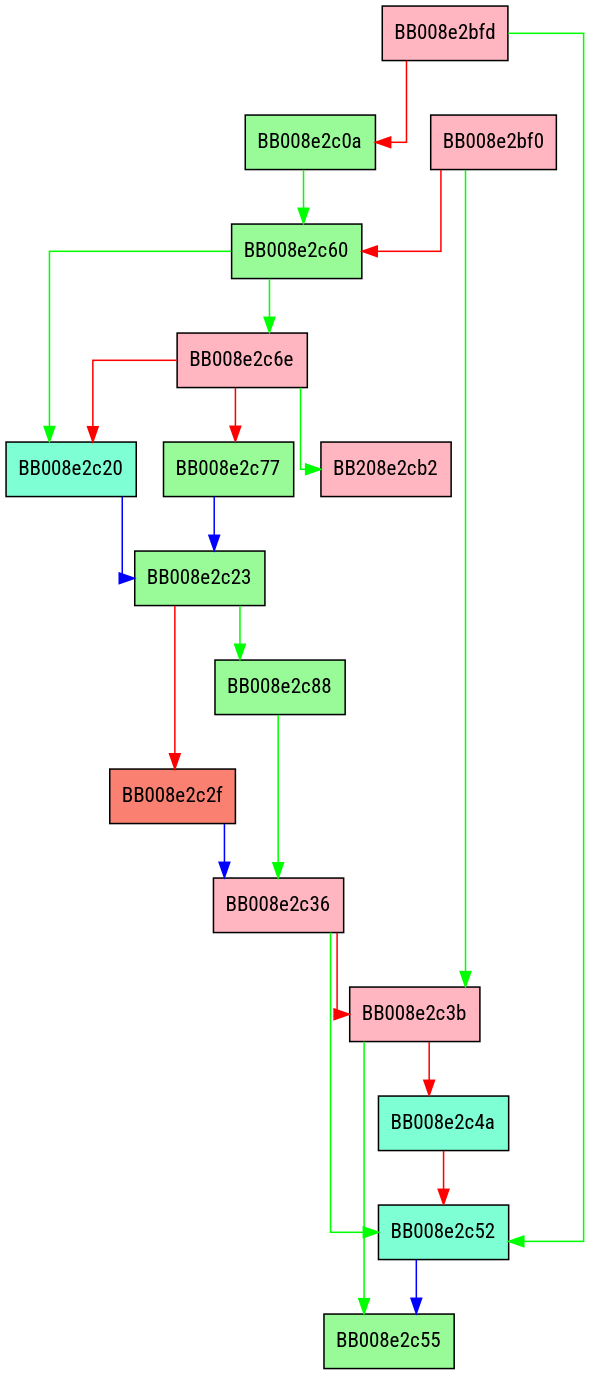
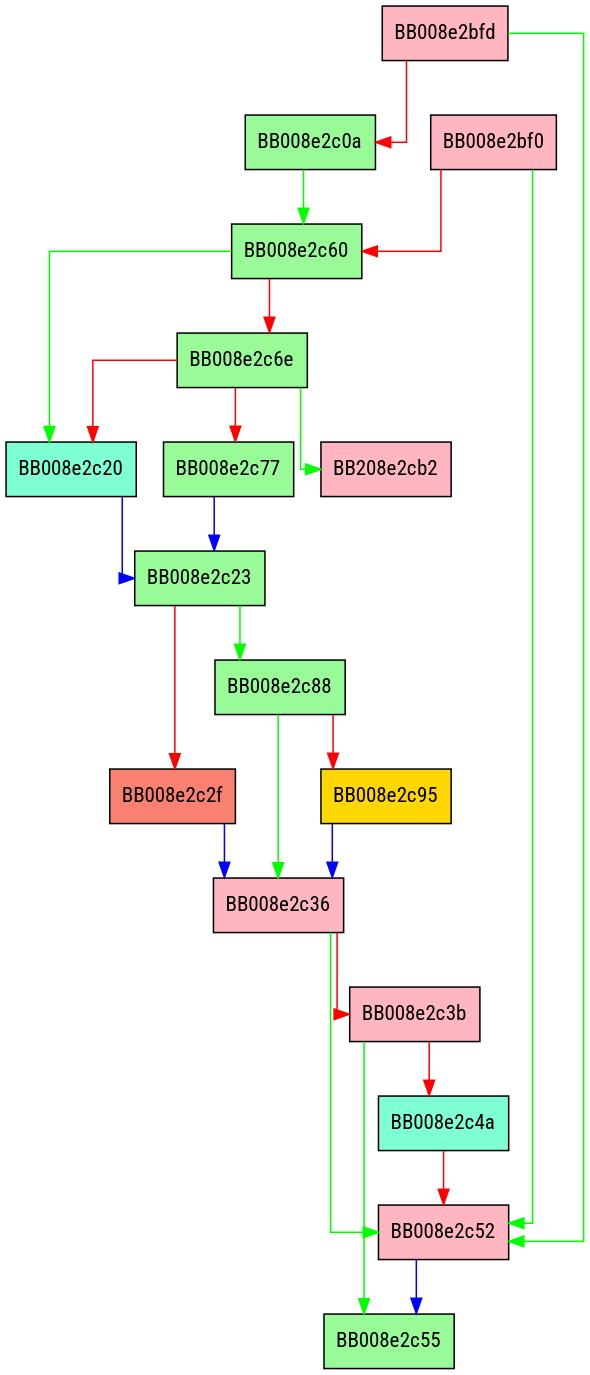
(269, 298) -> (269, 298)
(242, 360) -> (242, 360)
(466, 571) -> (533, 701)
none -> (386, 796)
(444, 1232) -> (444, 1232)
